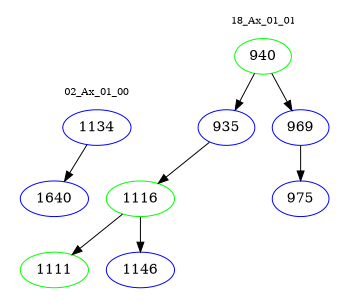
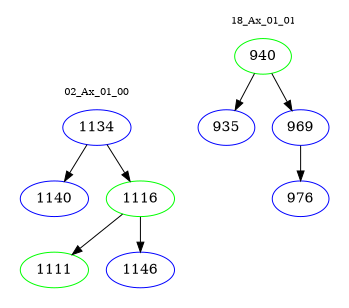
(196, 153) -> (116, 159)
(54, 199) -> (54, 199)
(301, 199) -> (301, 199)
